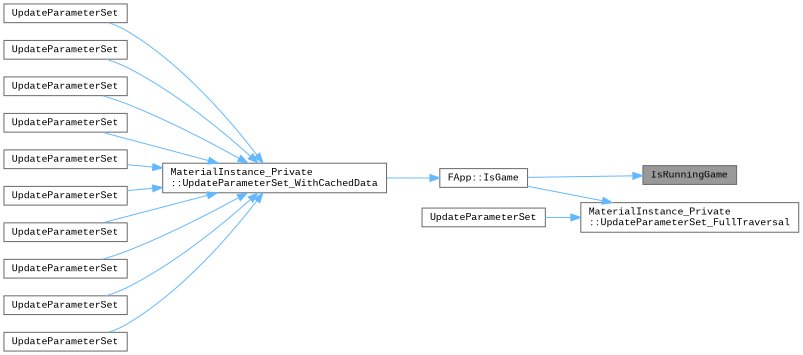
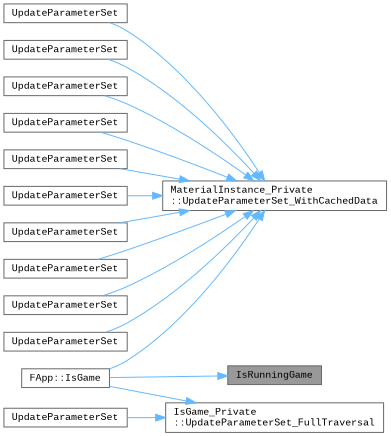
(408, 178) -> (194, 303)
(690, 217) -> (275, 418)
